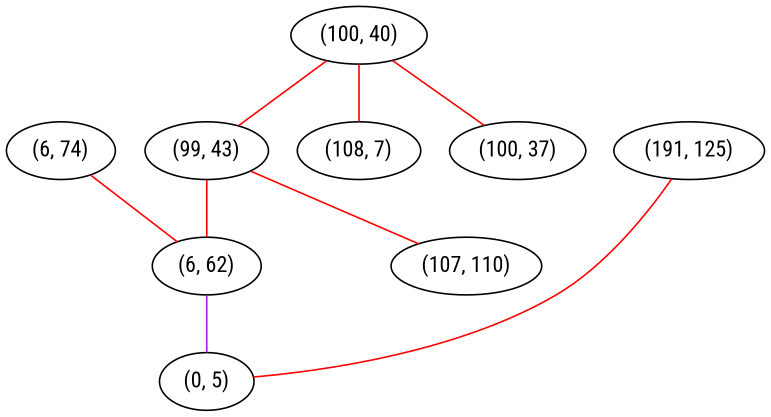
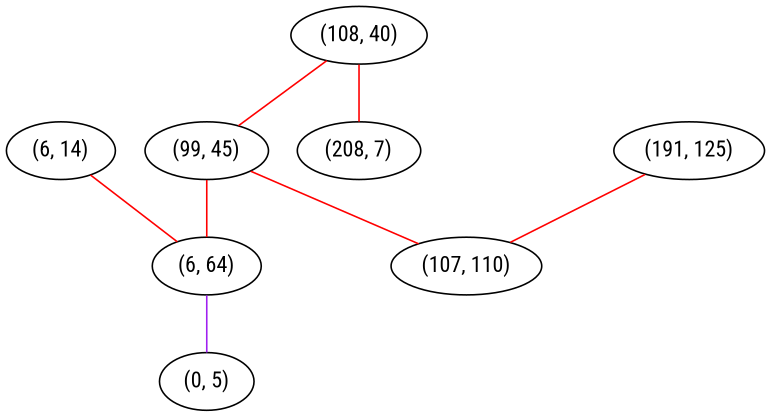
(359, 35) -> (359, 35)
(61, 151) -> (61, 151)
(207, 151) -> (207, 151)
(359, 151) -> (359, 151)
(518, 151) -> none
(207, 266) -> (207, 266)
(488, 327) -> (578, 208)
